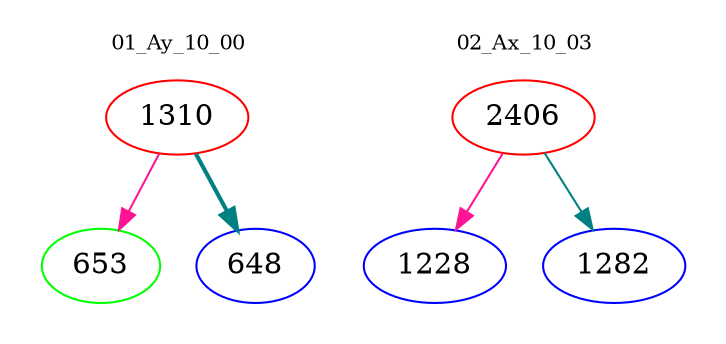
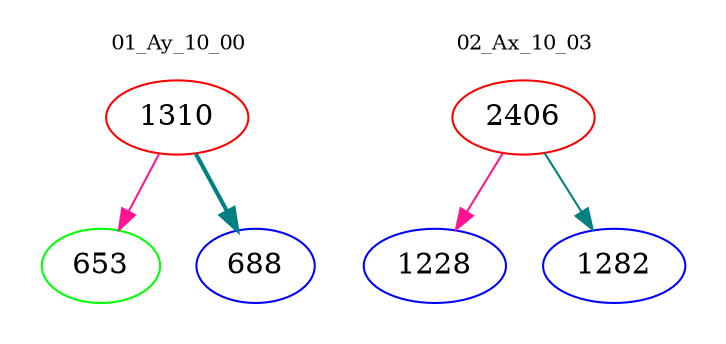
(256, 266) -> (256, 266)
